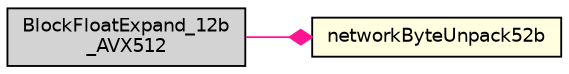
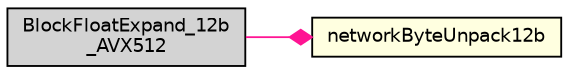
(437, 37) -> (437, 37)
